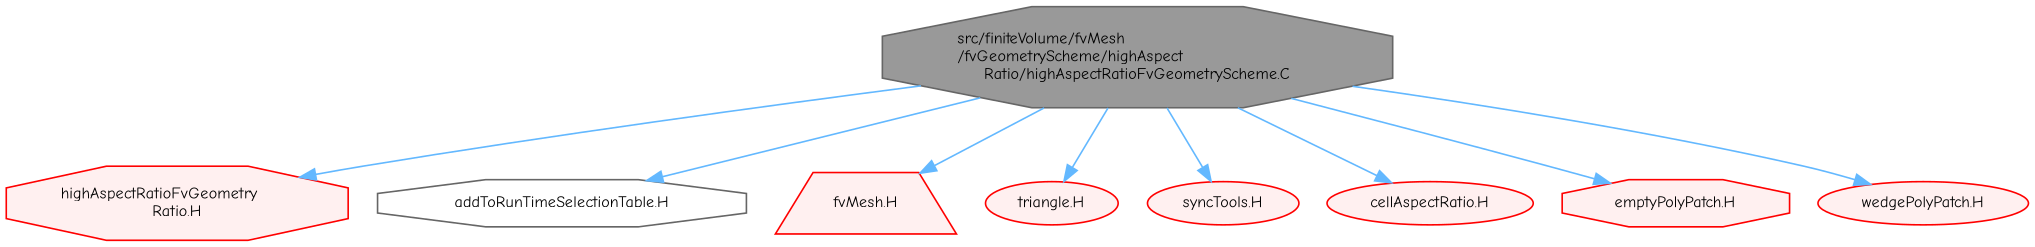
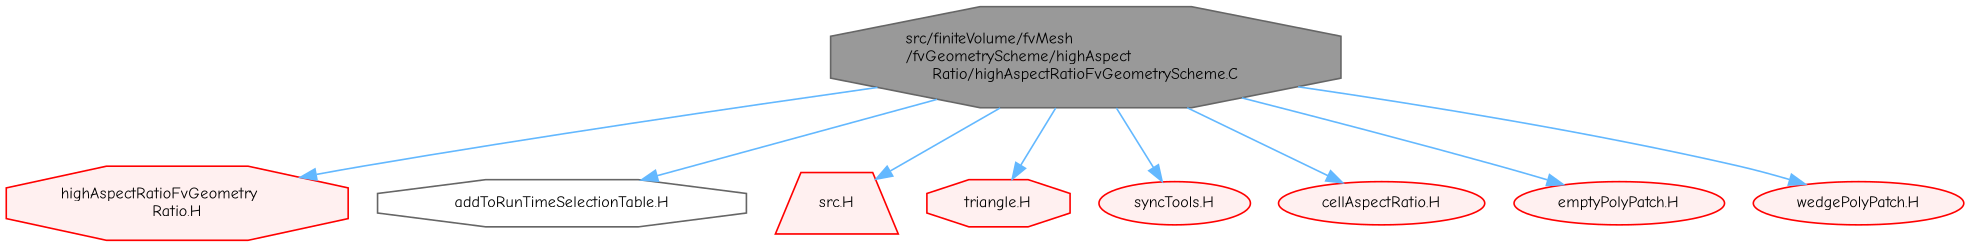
(866, 203) -> (837, 203)
(1052, 203) -> (998, 203)
(1676, 203) -> (1619, 203)
